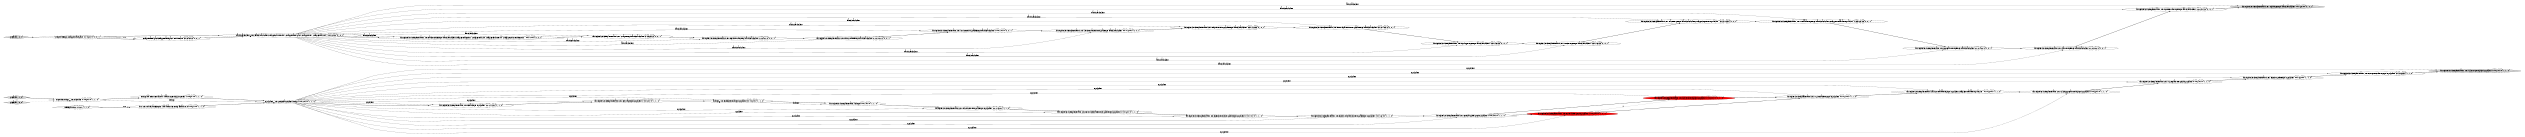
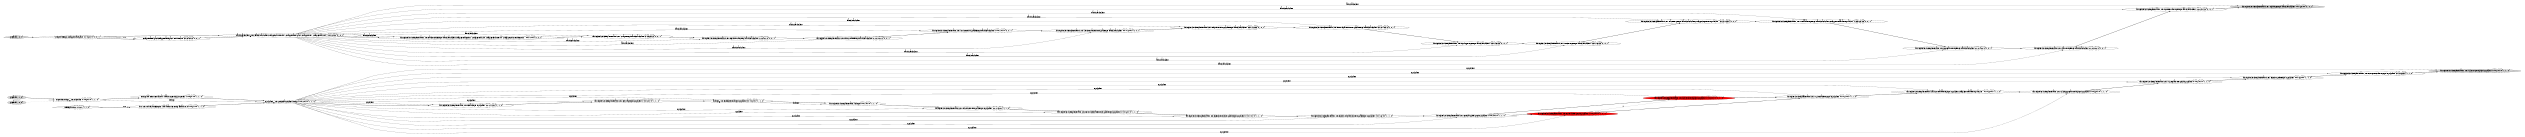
(17, 97) -> (17, 97)
(17, 103) -> (17, 103)
